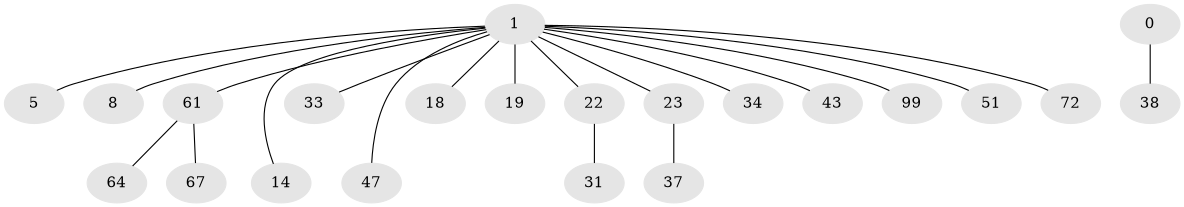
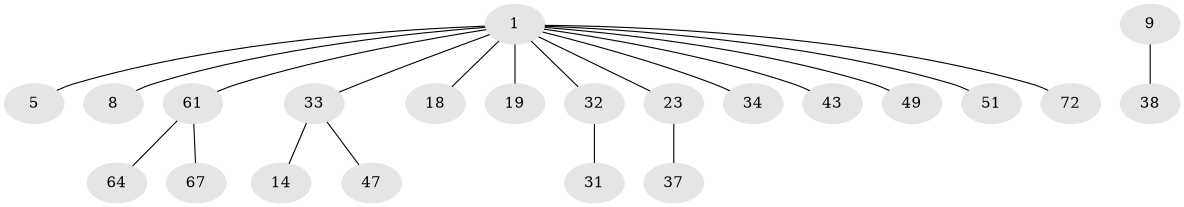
(1150, 24) -> (1150, 24)
(404, 76) -> (343, 143)
(281, 79) -> (298, 143)
(594, 104) -> (594, 104)
(912, 104) -> (912, 104)
